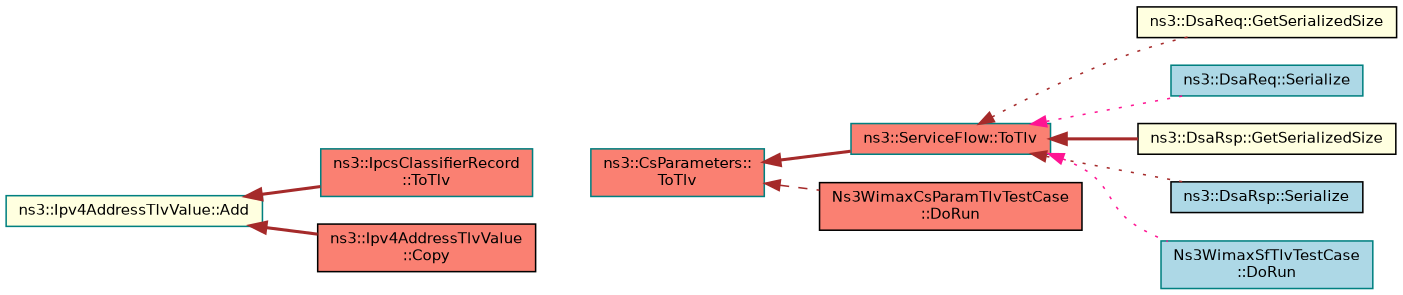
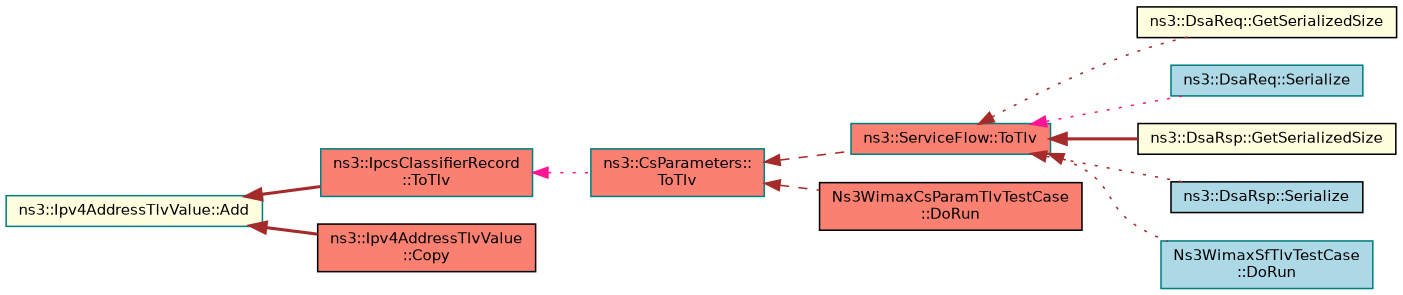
(815, 156) -> (815, 156)
none -> (569, 173)
(1113, 202) -> (1113, 202)
